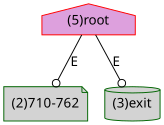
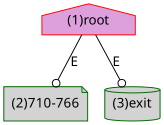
(89, 21) -> (89, 21)
(46, 104) -> (46, 104)
